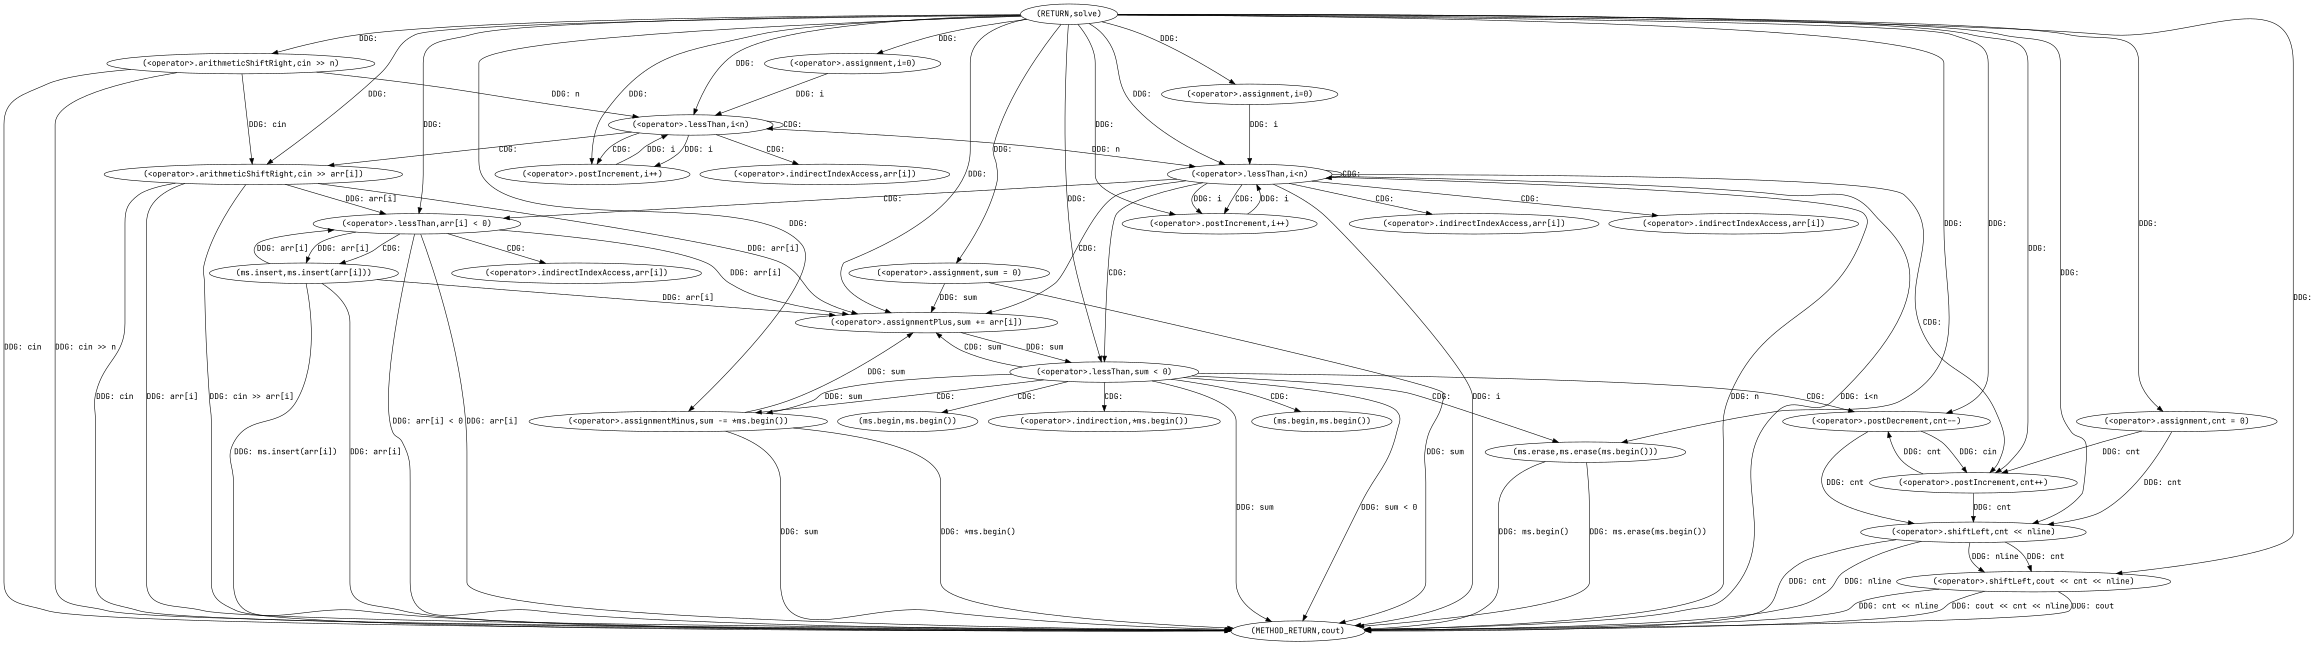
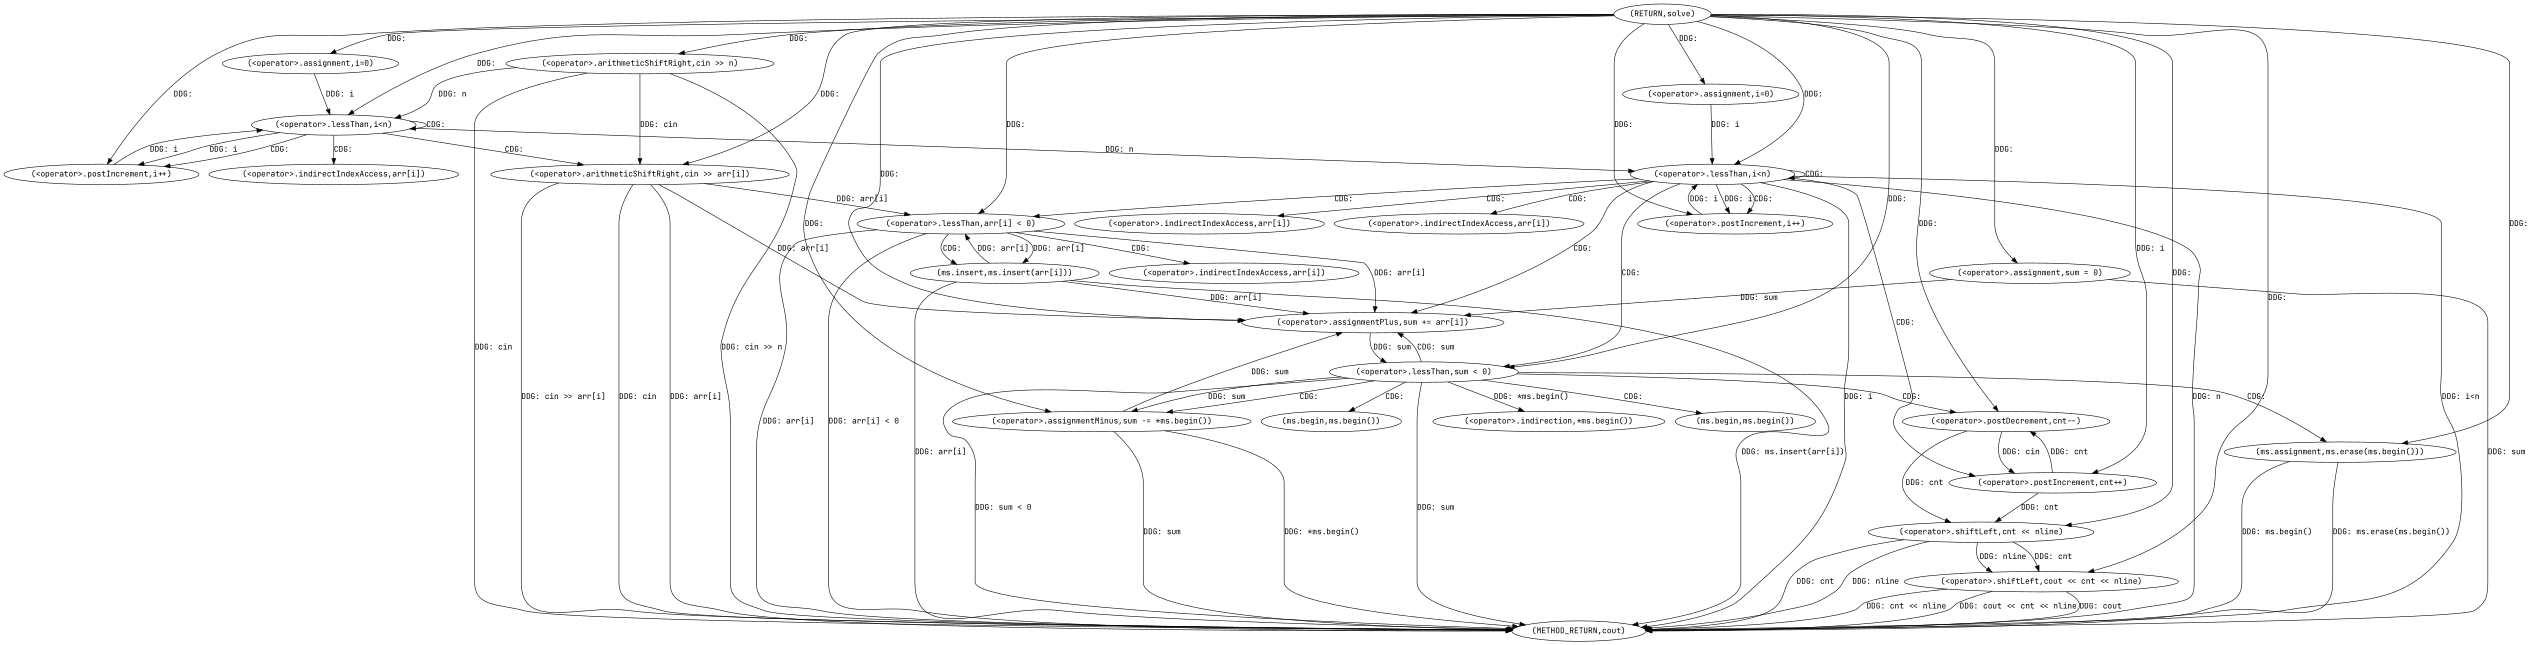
(2040, 249) -> (2150, 249)
(1116, 397) -> (1532, 397)
(2177, 421) -> none
(1585, 452) -> (2340, 452)
